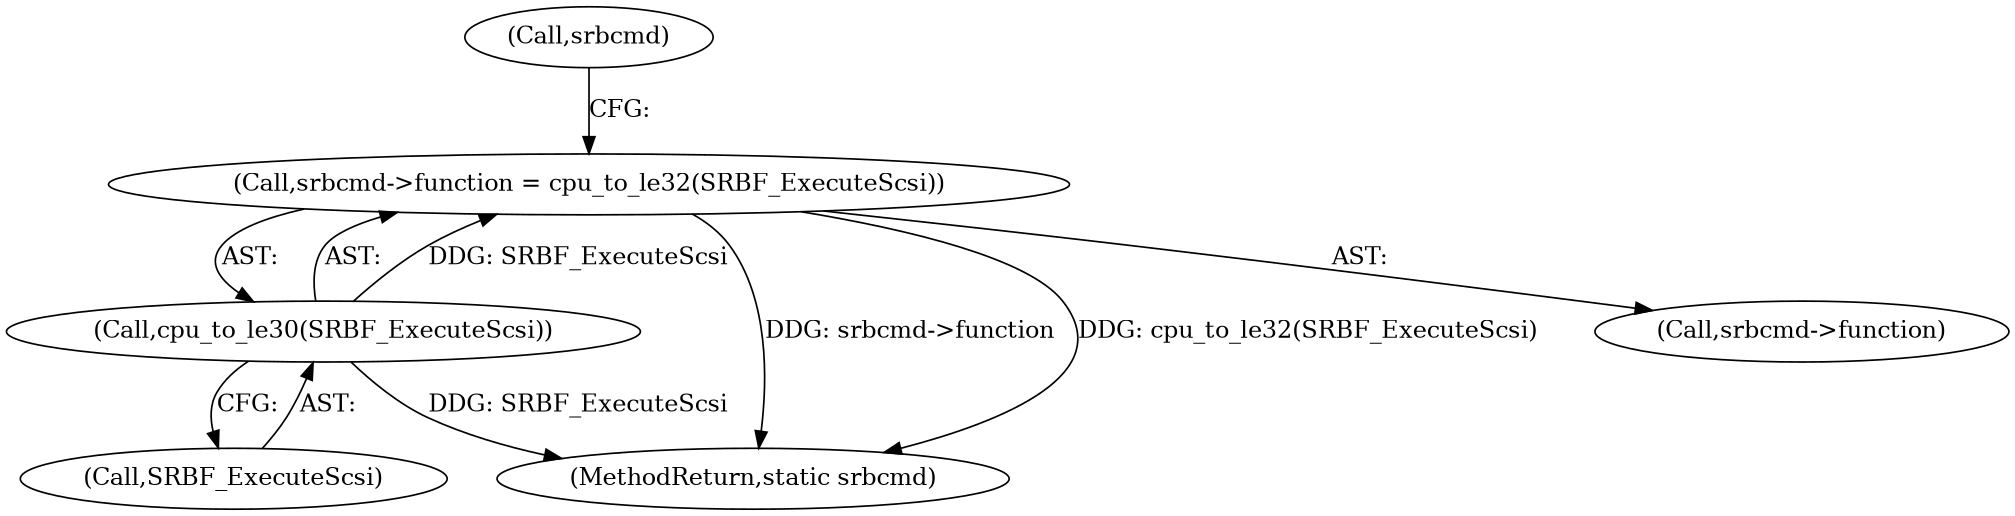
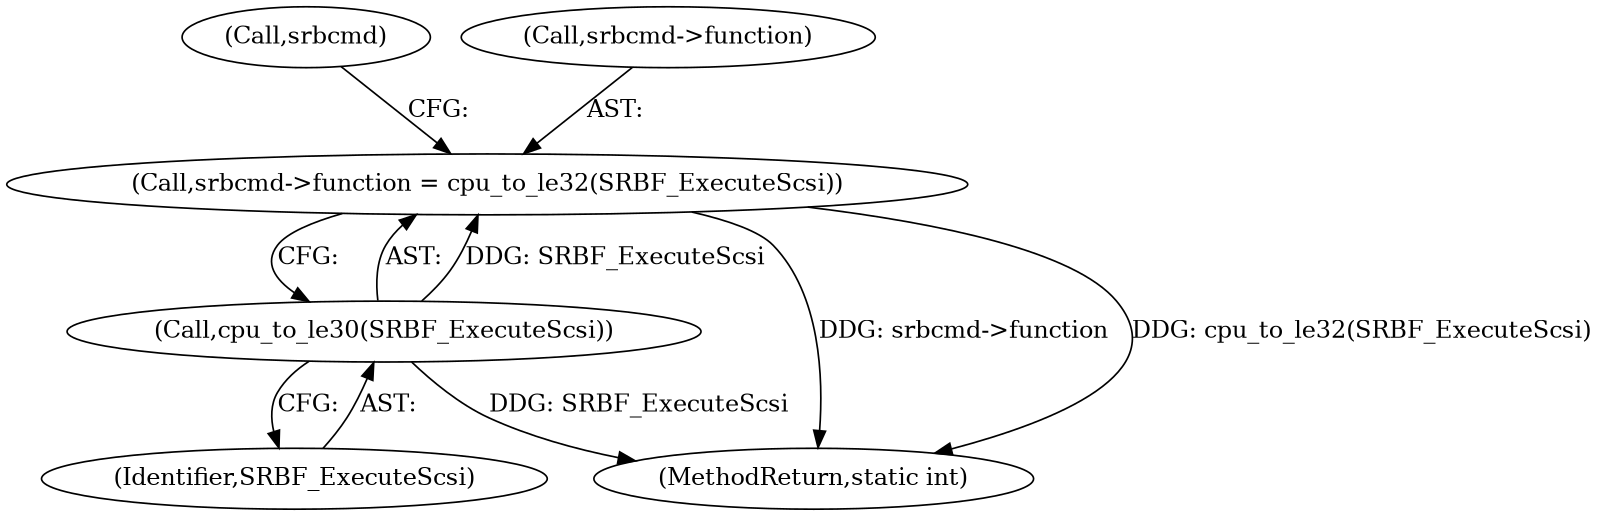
(1230, 257) -> (585, 105)
(254, 258) -> (312, 258)
(234, 479) -> (294, 479)
(753, 479) -> (814, 479)
